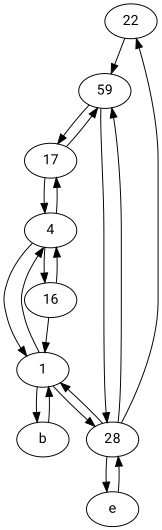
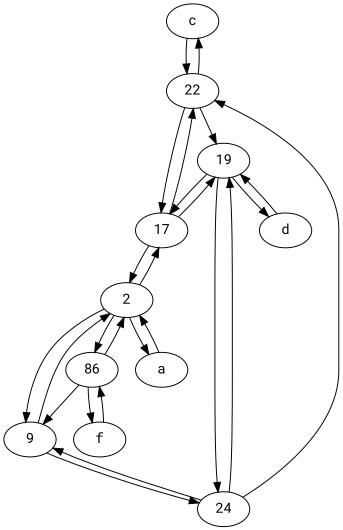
none -> (193, 21)
(105, 91) -> (224, 161)
none -> (172, 155)
none -> (182, 166)
(51, 230) -> (127, 300)
none -> (286, 230)
(51, 300) -> (92, 370)
(43, 370) -> (30, 439)
none -> (162, 370)
(43, 439) -> none
none -> (100, 439)
(113, 439) -> (224, 509)
(113, 509) -> none
